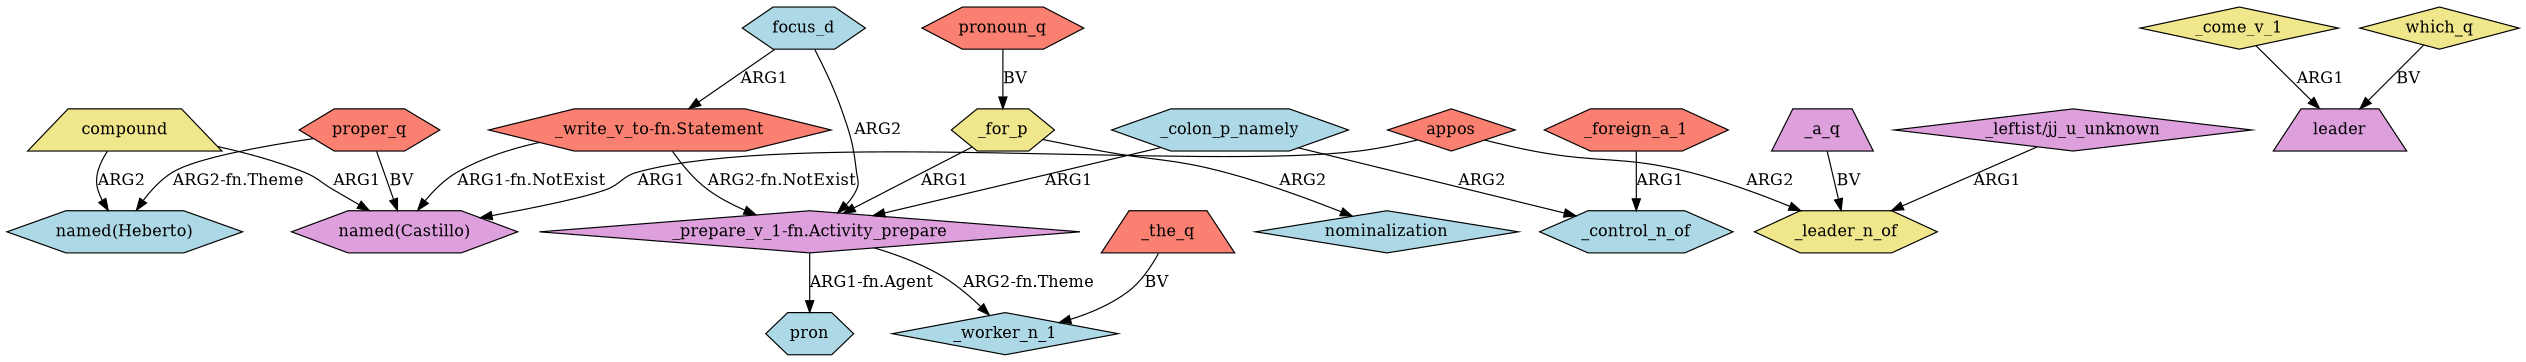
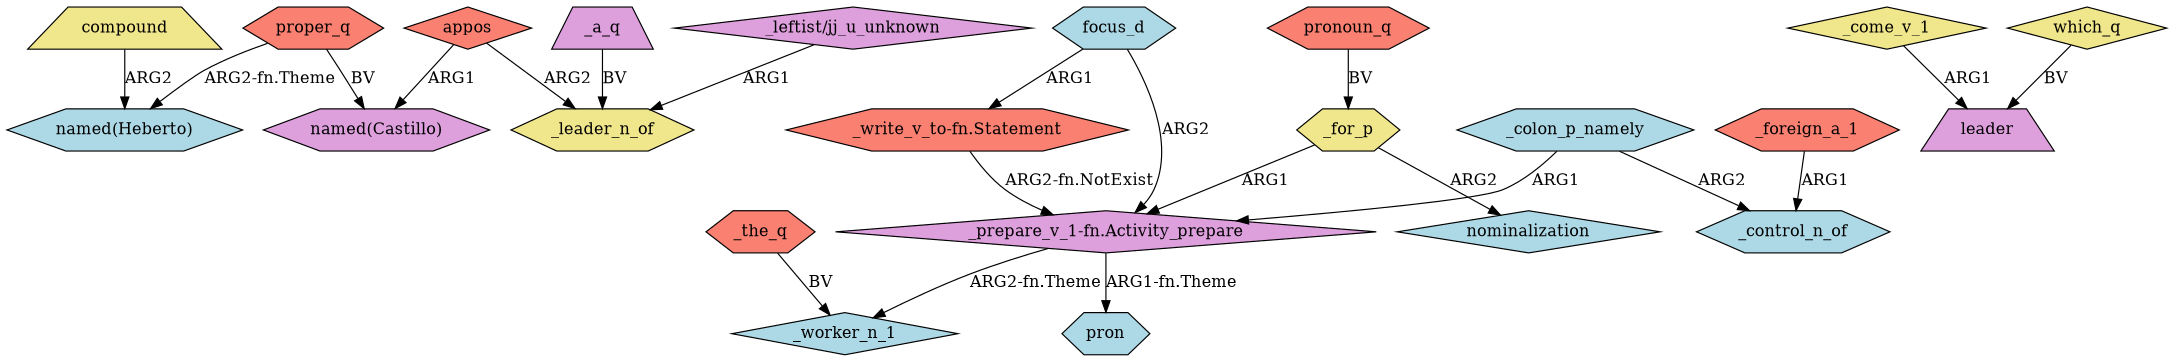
(477, 162) -> none
(292, 167) -> none
(1168, 232) -> (761, 232)
(872, 283) -> (1172, 283)
